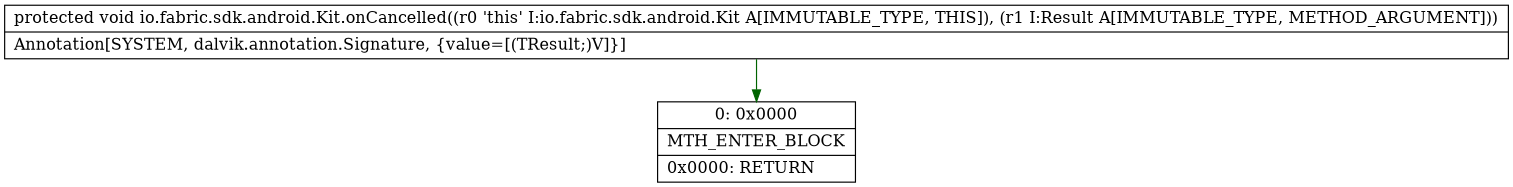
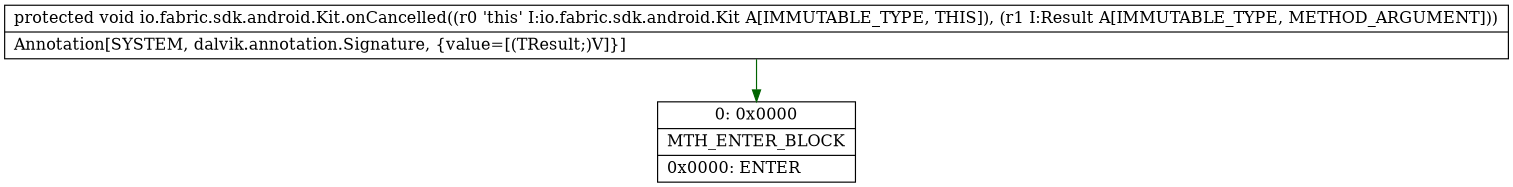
(749, 168) -> (742, 168)
